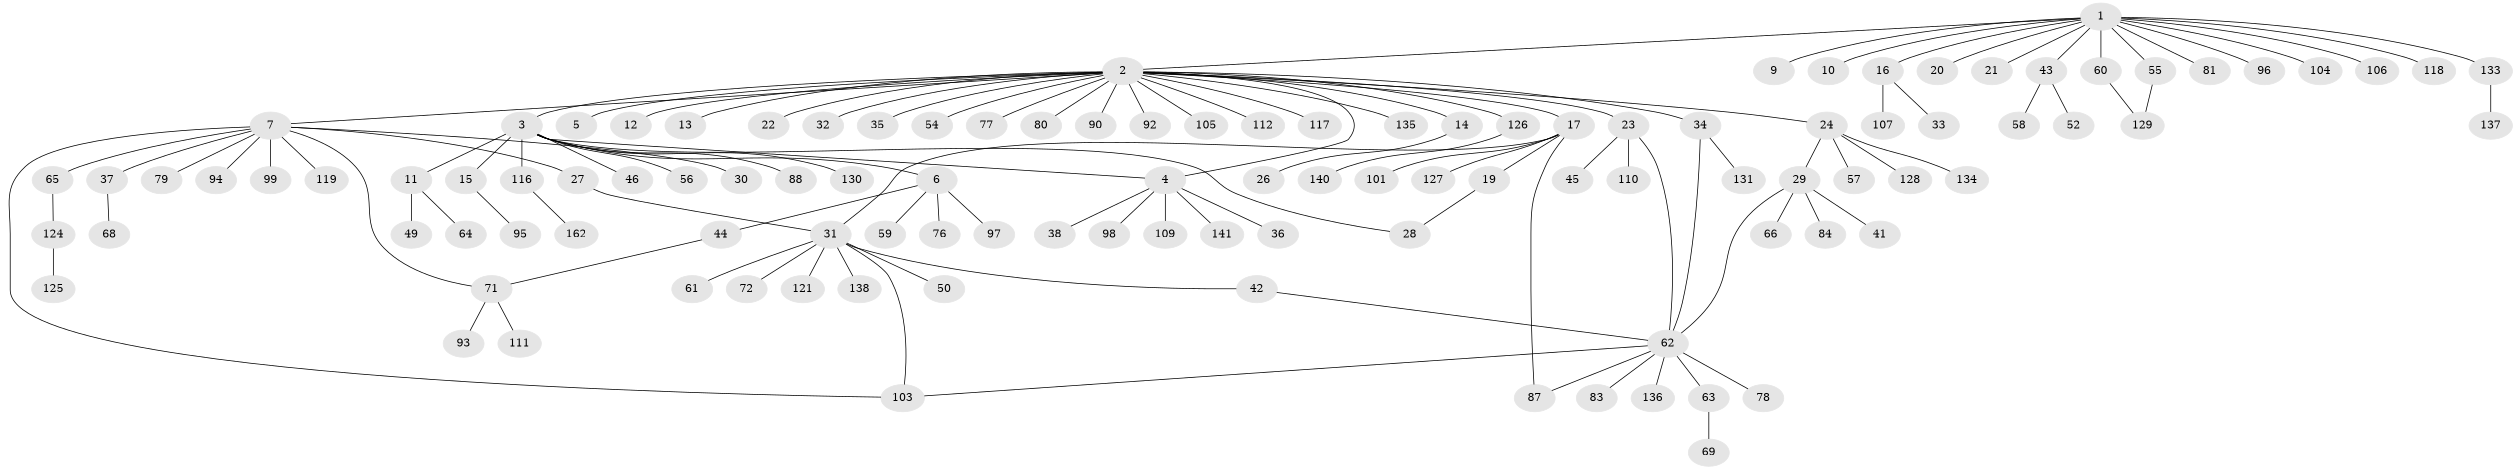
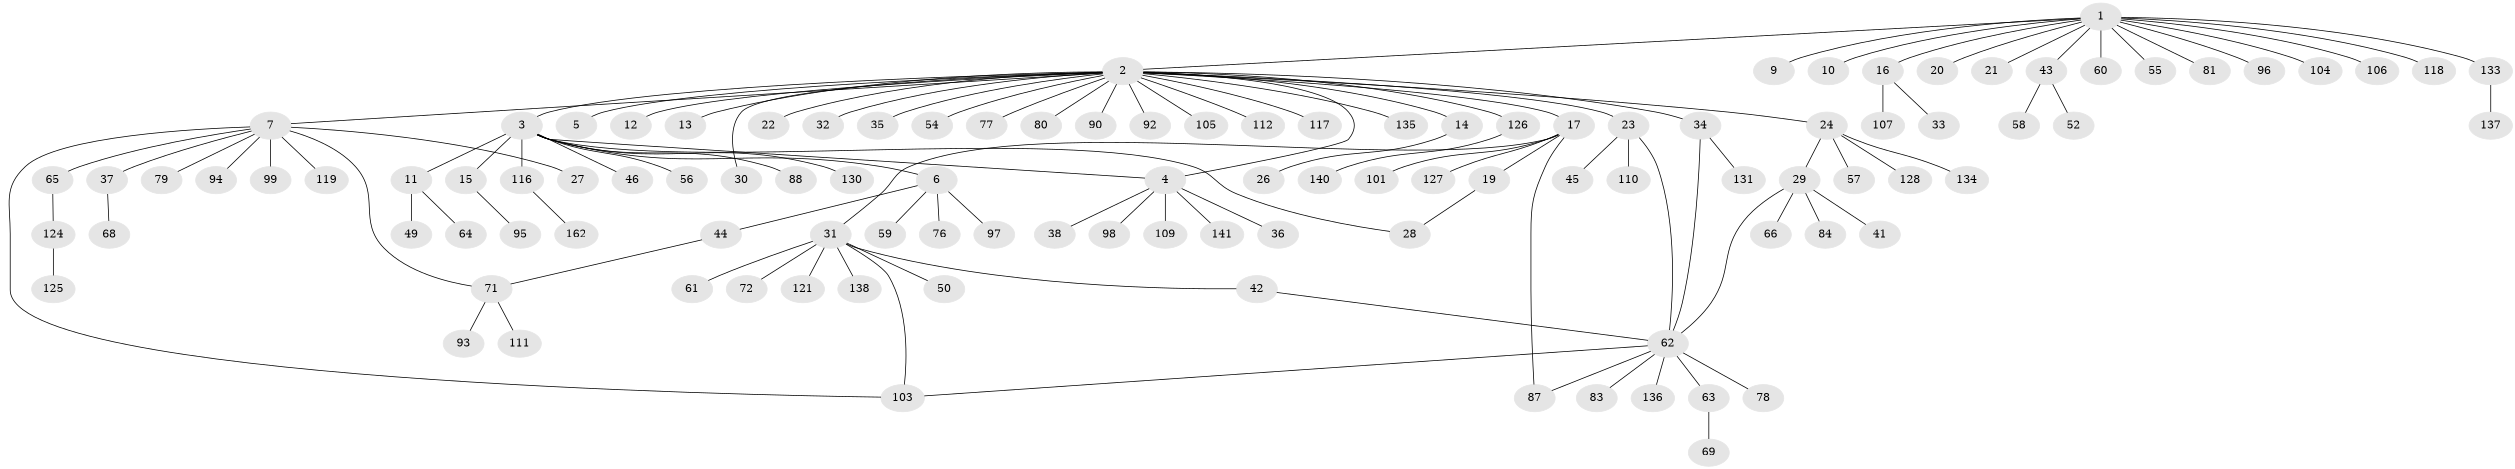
(2143, 126) -> none
(531, 143) -> (892, 84)
(702, 212) -> none
